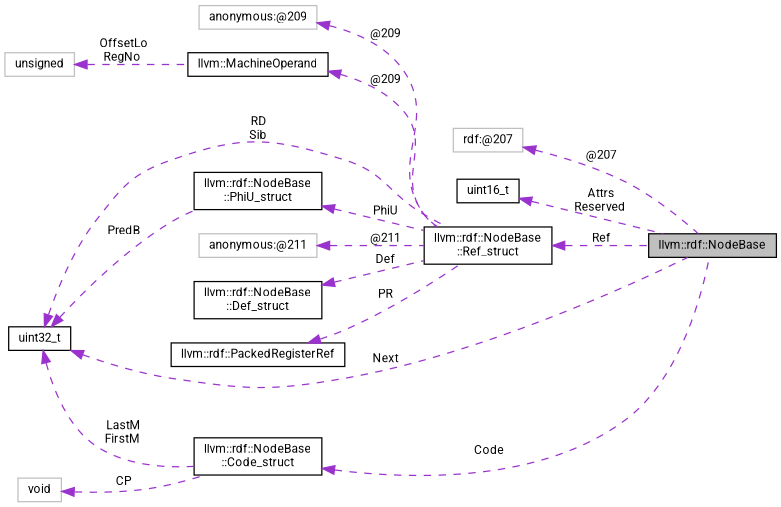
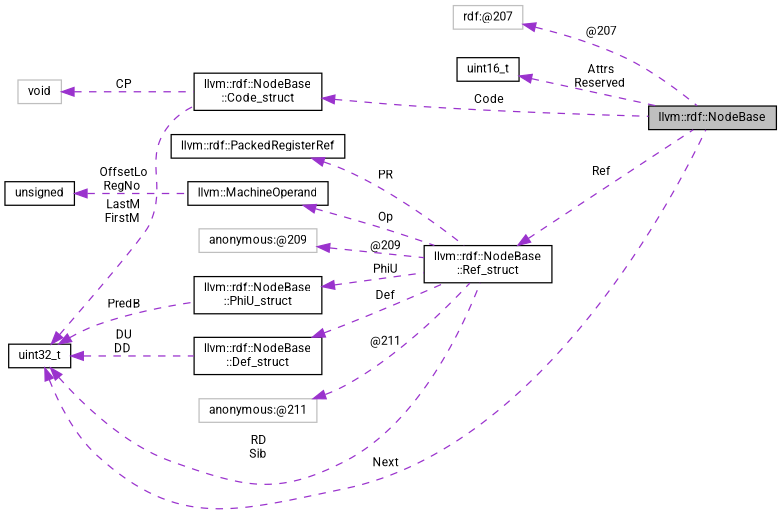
(40, 64) -> (40, 193)
(384, 80) -> (384, 218)
none -> (139, 356)
